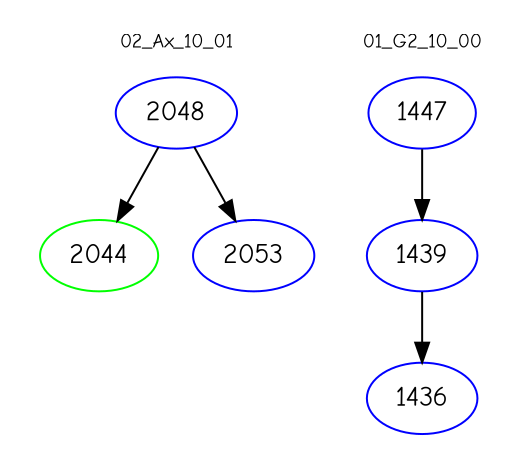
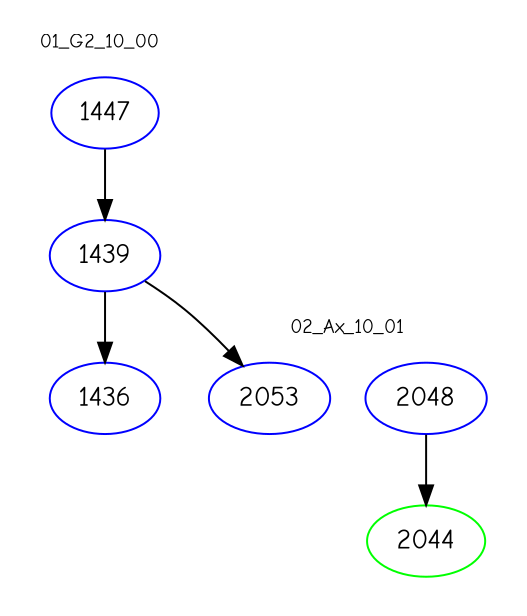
(210, 175) -> (206, 328)
